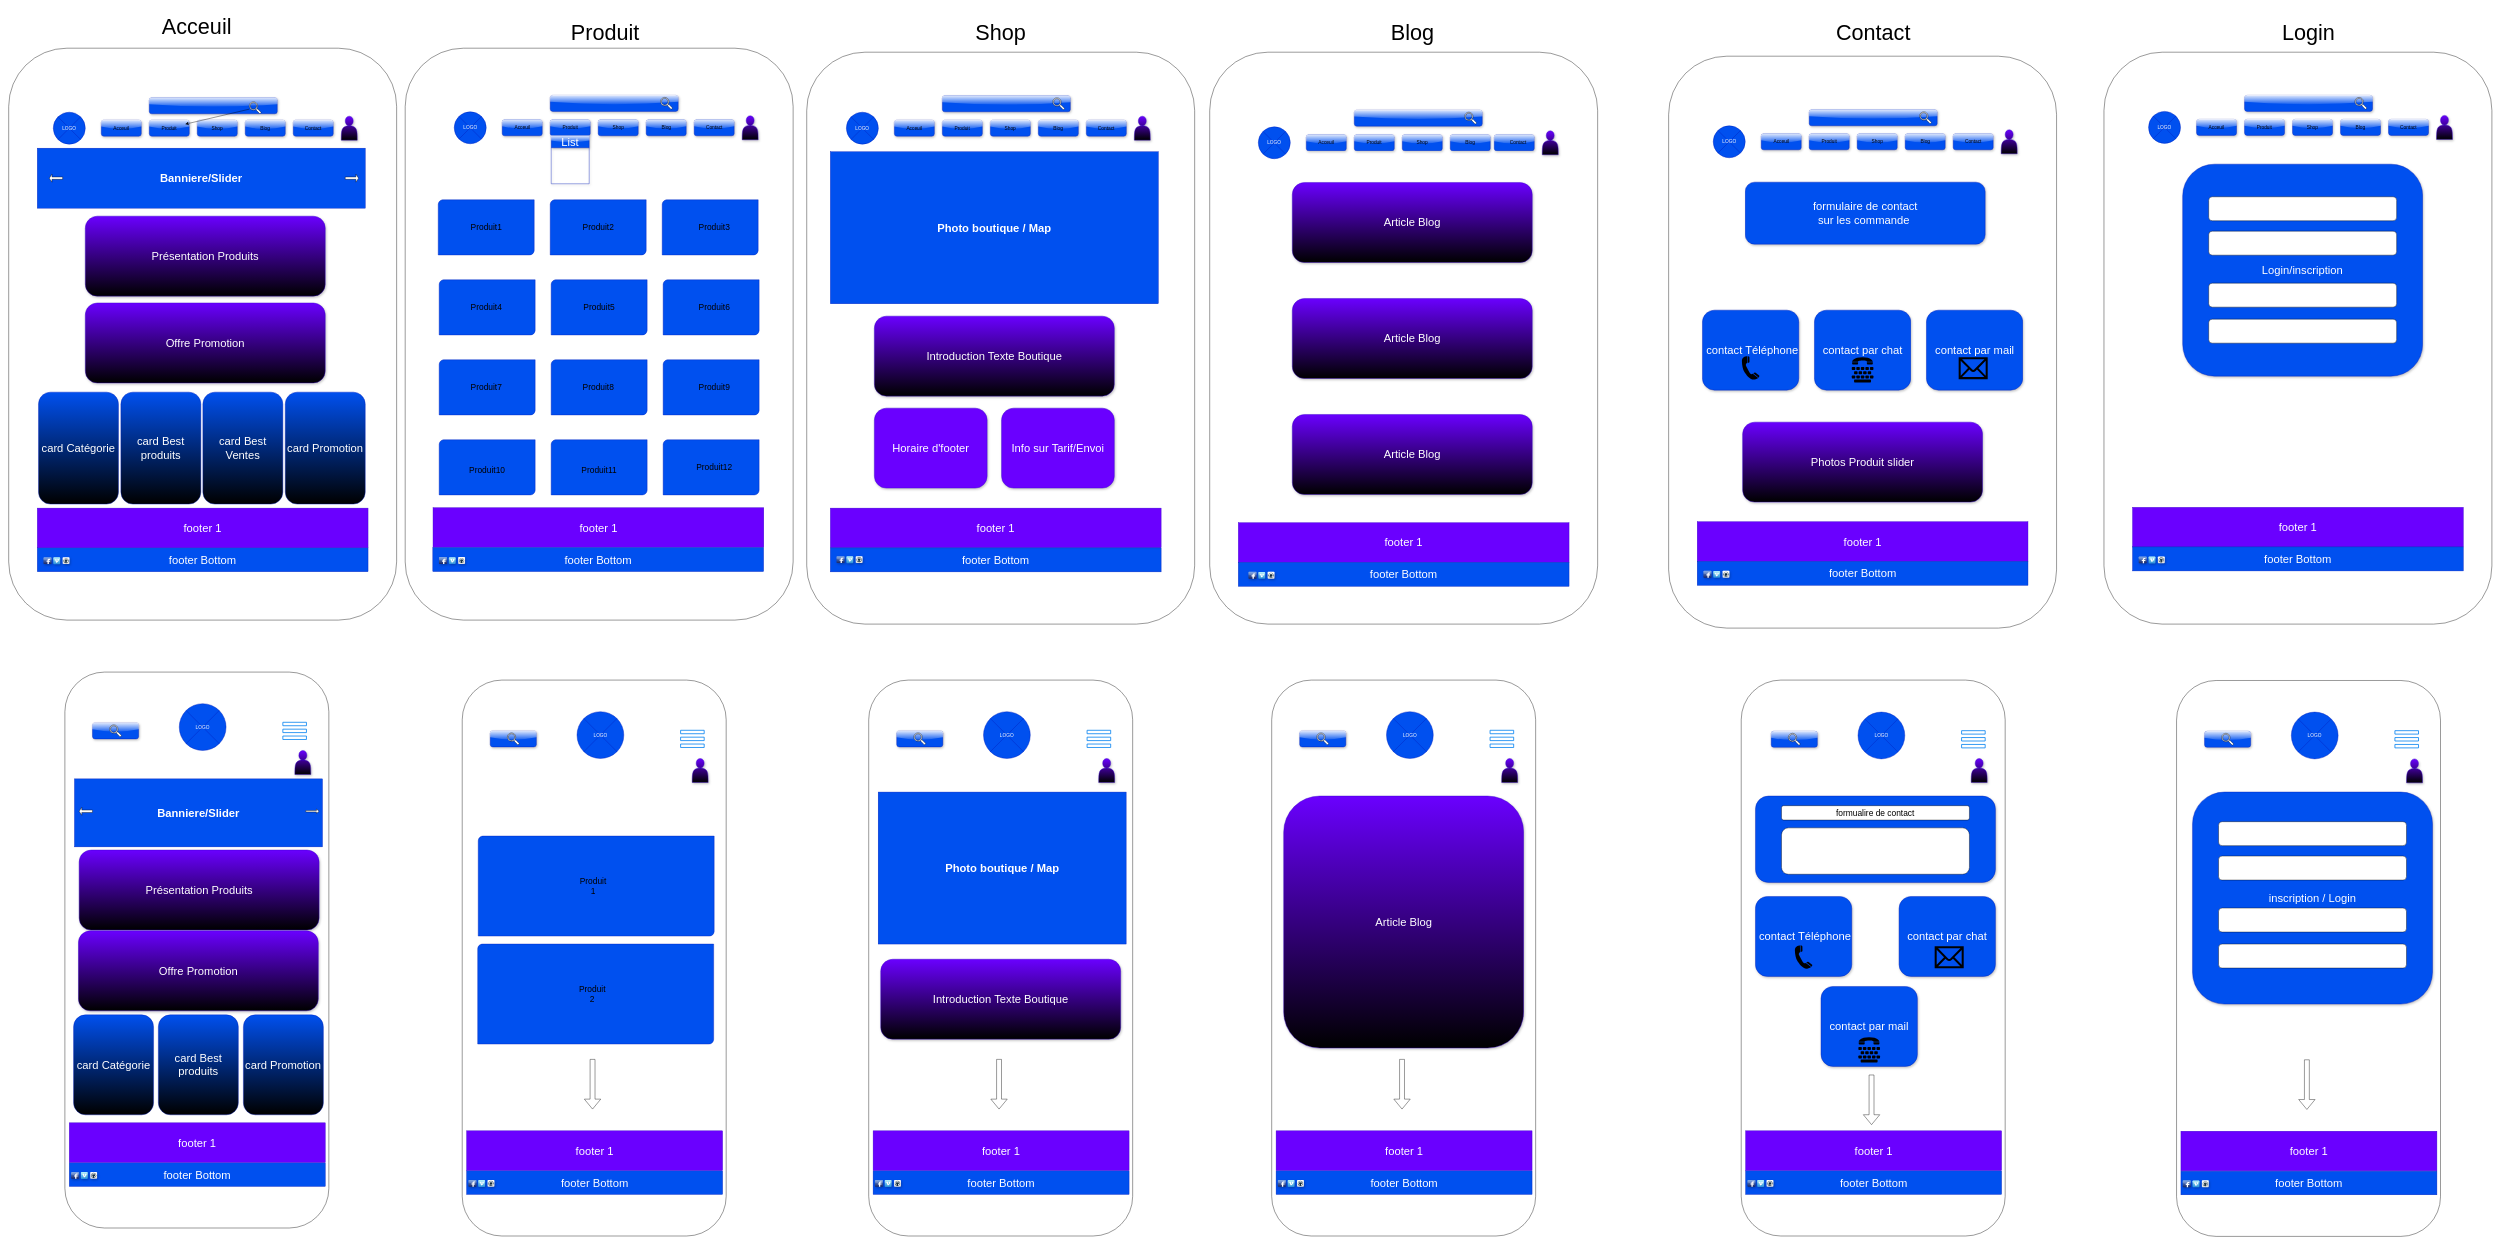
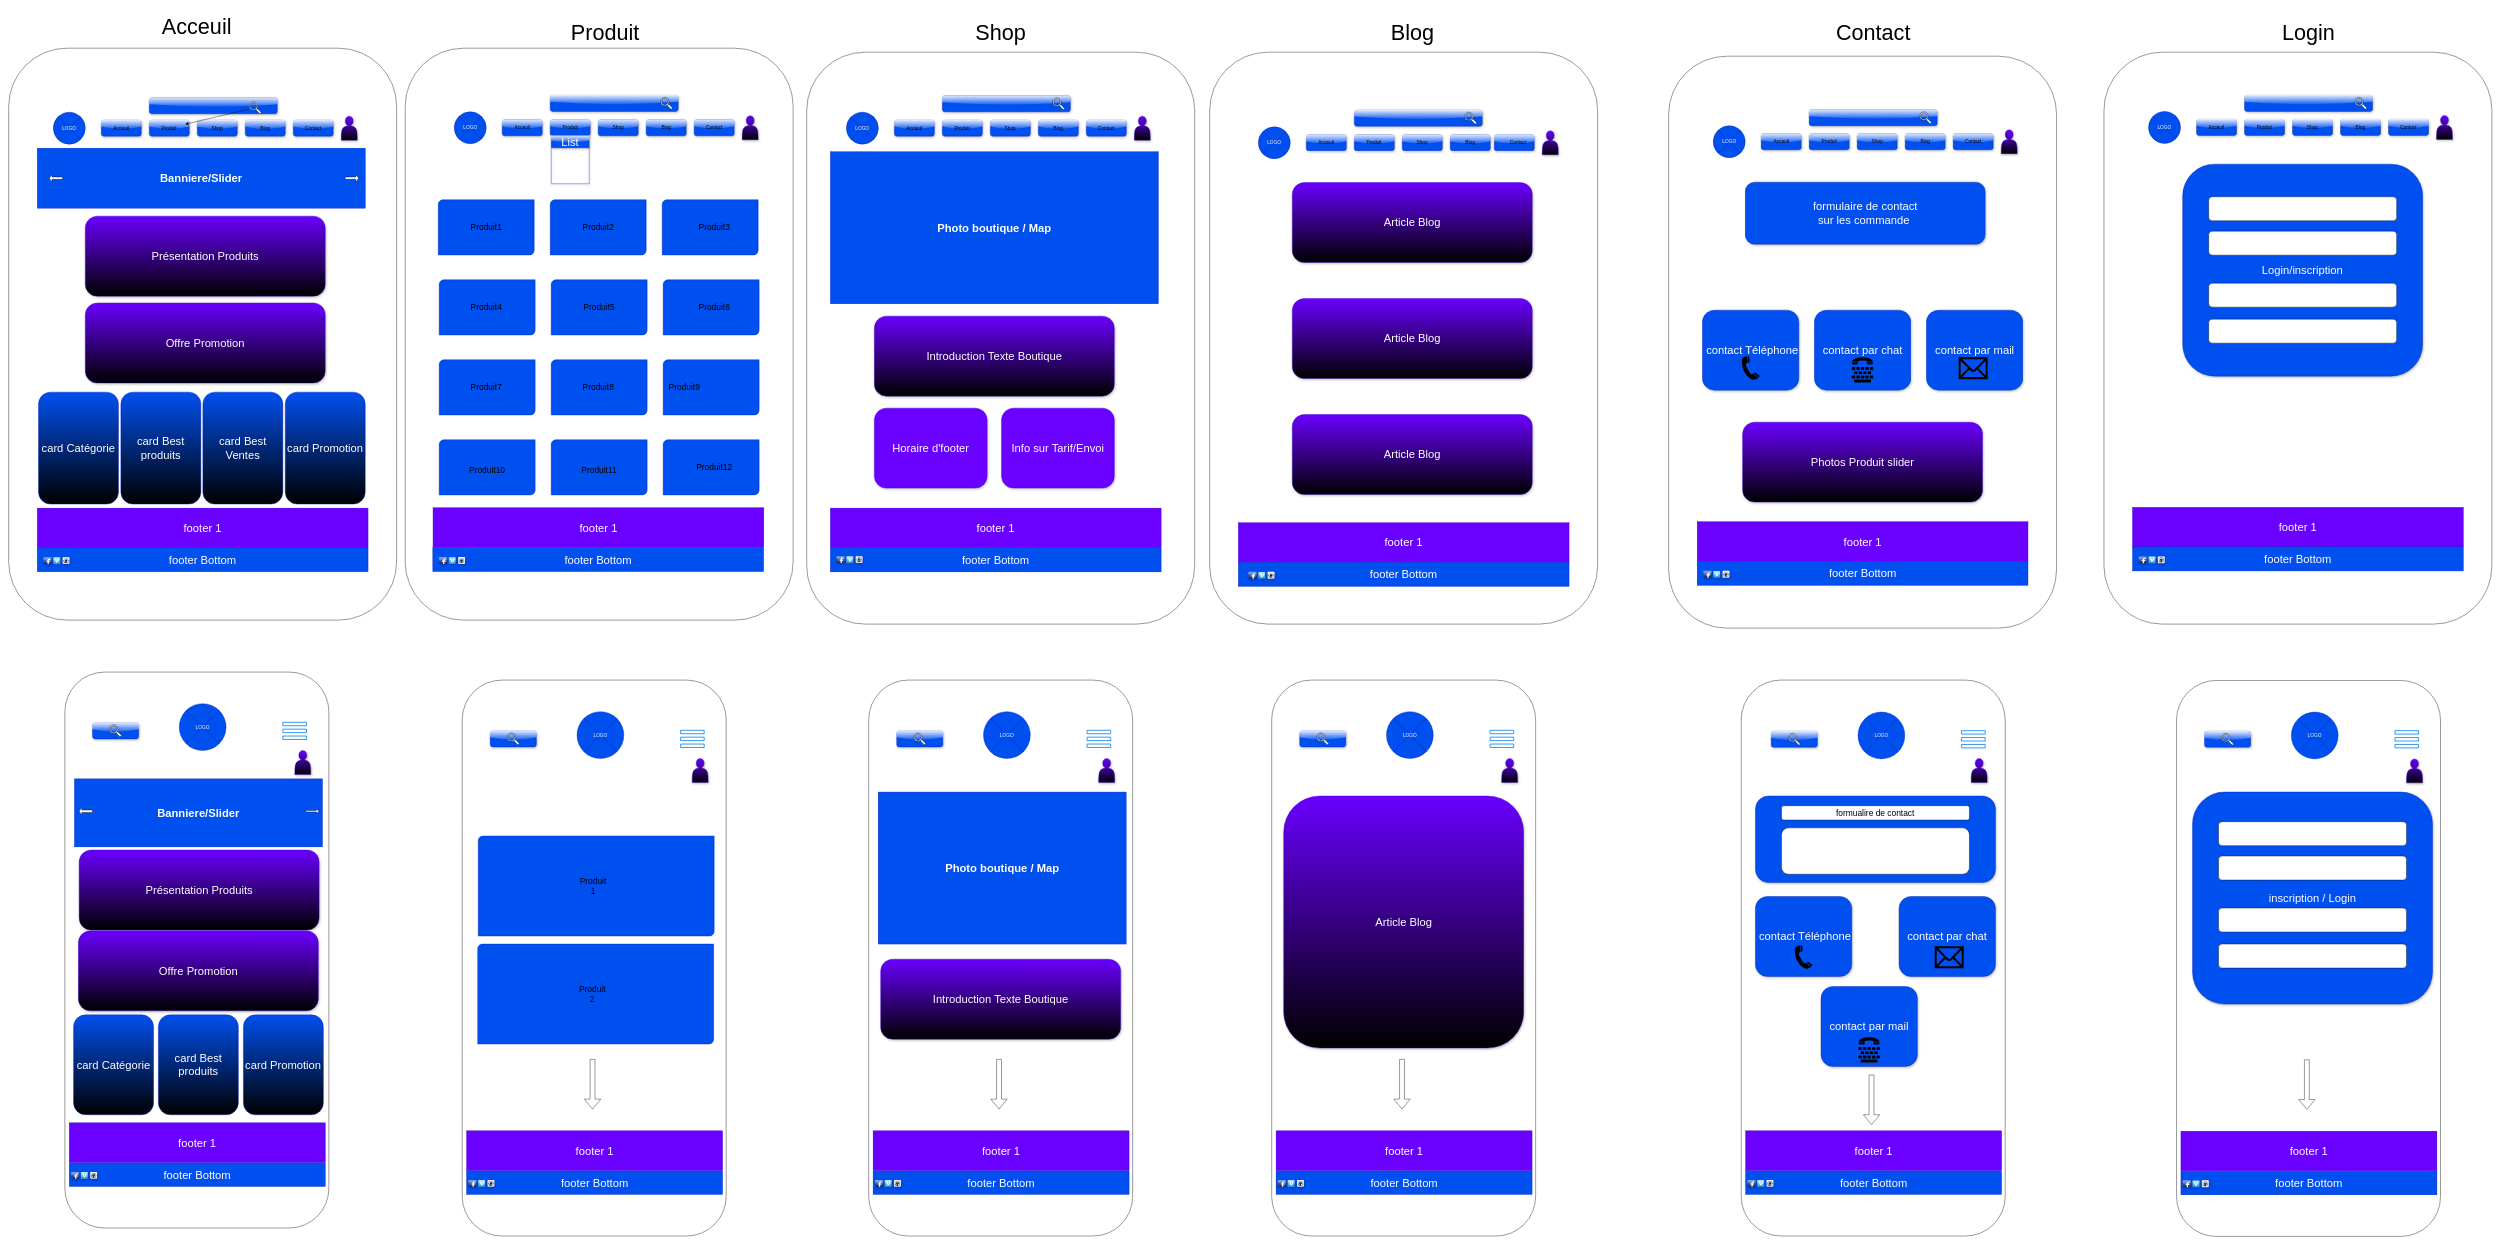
(714, 387) -> (684, 387)
